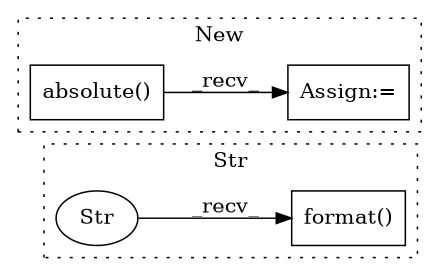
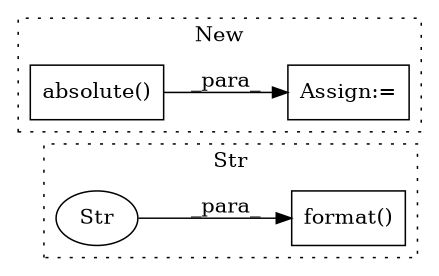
(226, 81) -> (226, 81)
(226, 207) -> (226, 207)
